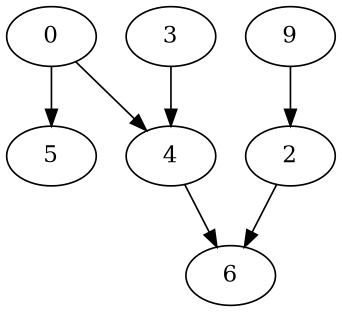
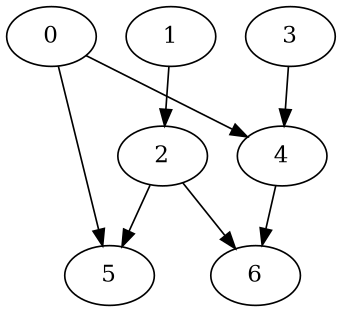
(290, 37) -> (171, 37)
none -> (140, 208)
